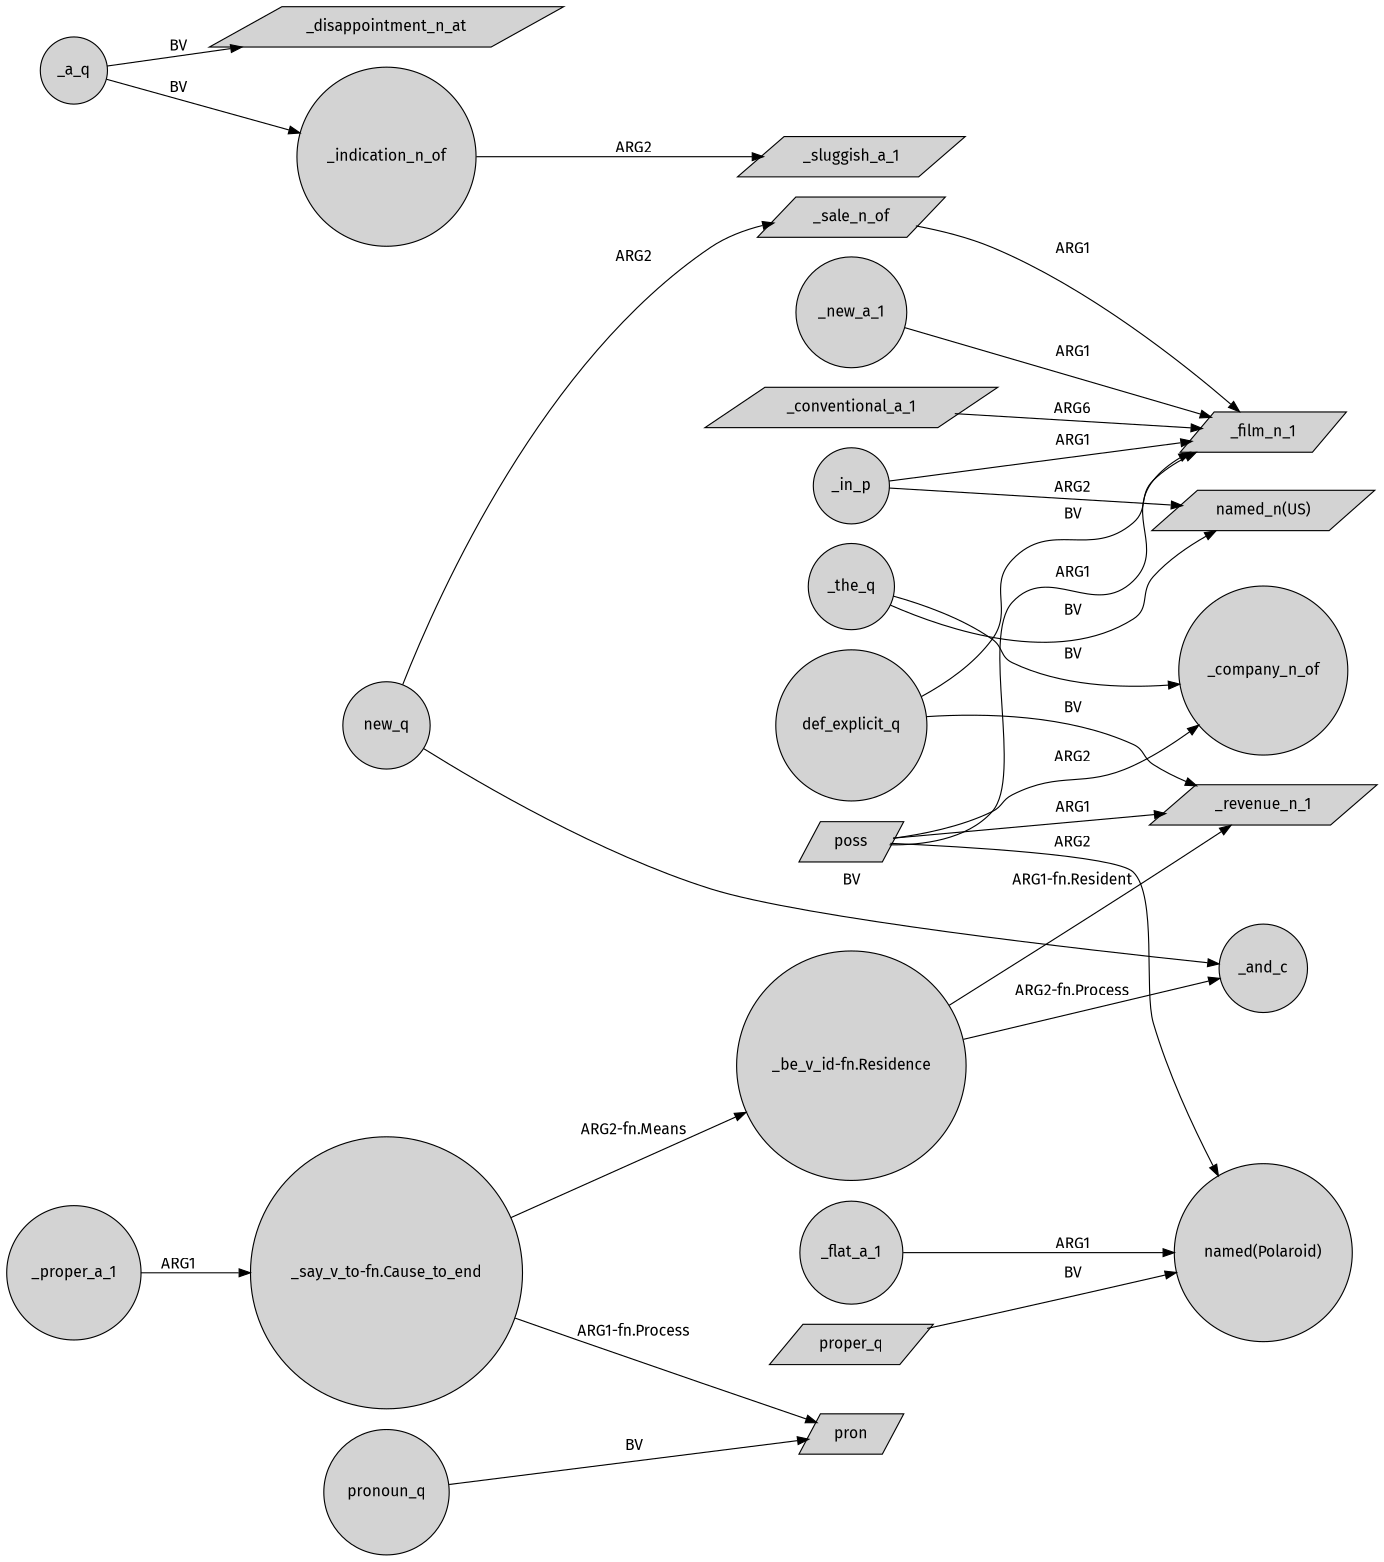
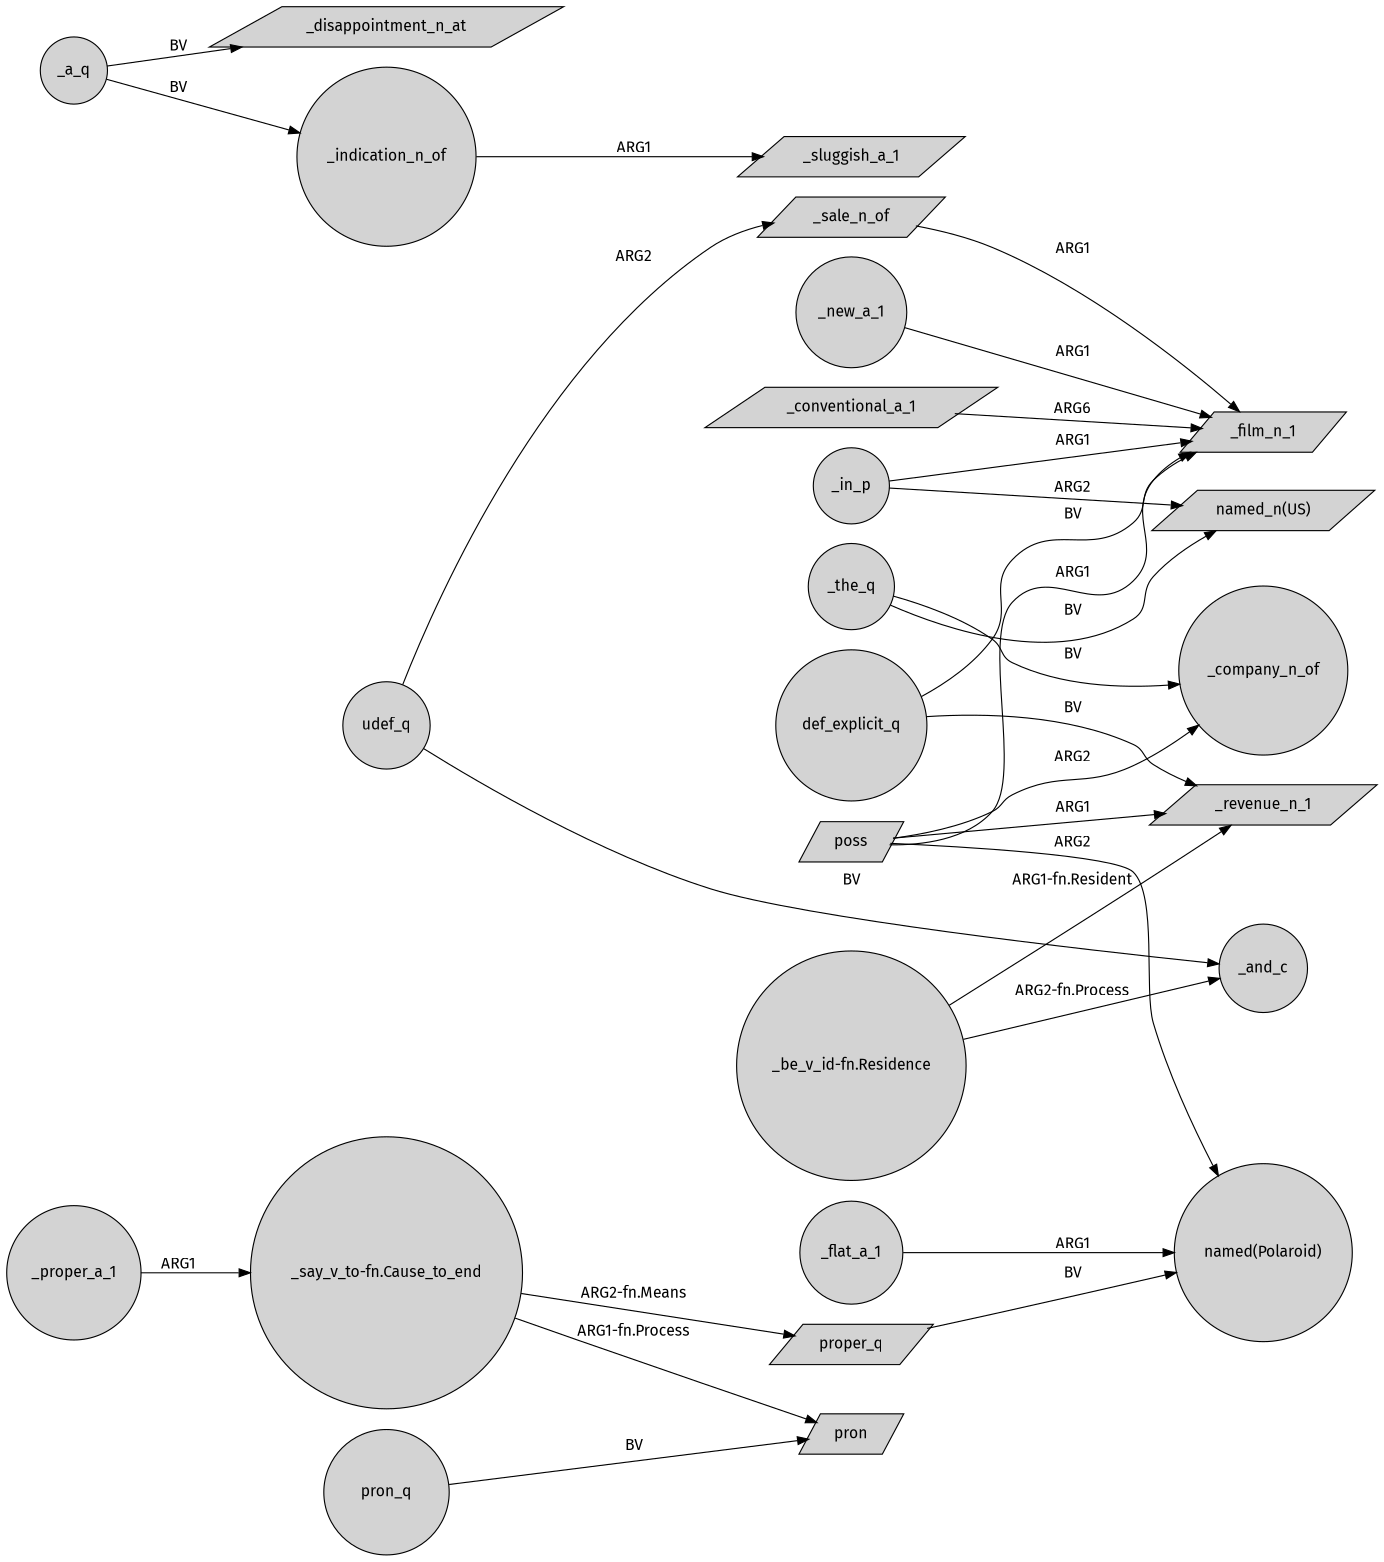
(634, 148) -> (634, 148)
(386, 725) -> (386, 725)
(623, 1167) -> (652, 1314)
(386, 1492) -> (386, 1492)
